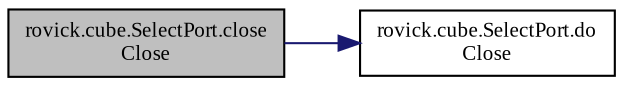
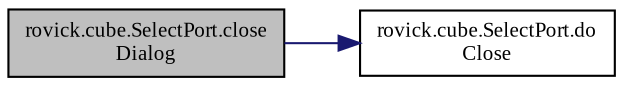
(146, 43) -> (146, 43)
